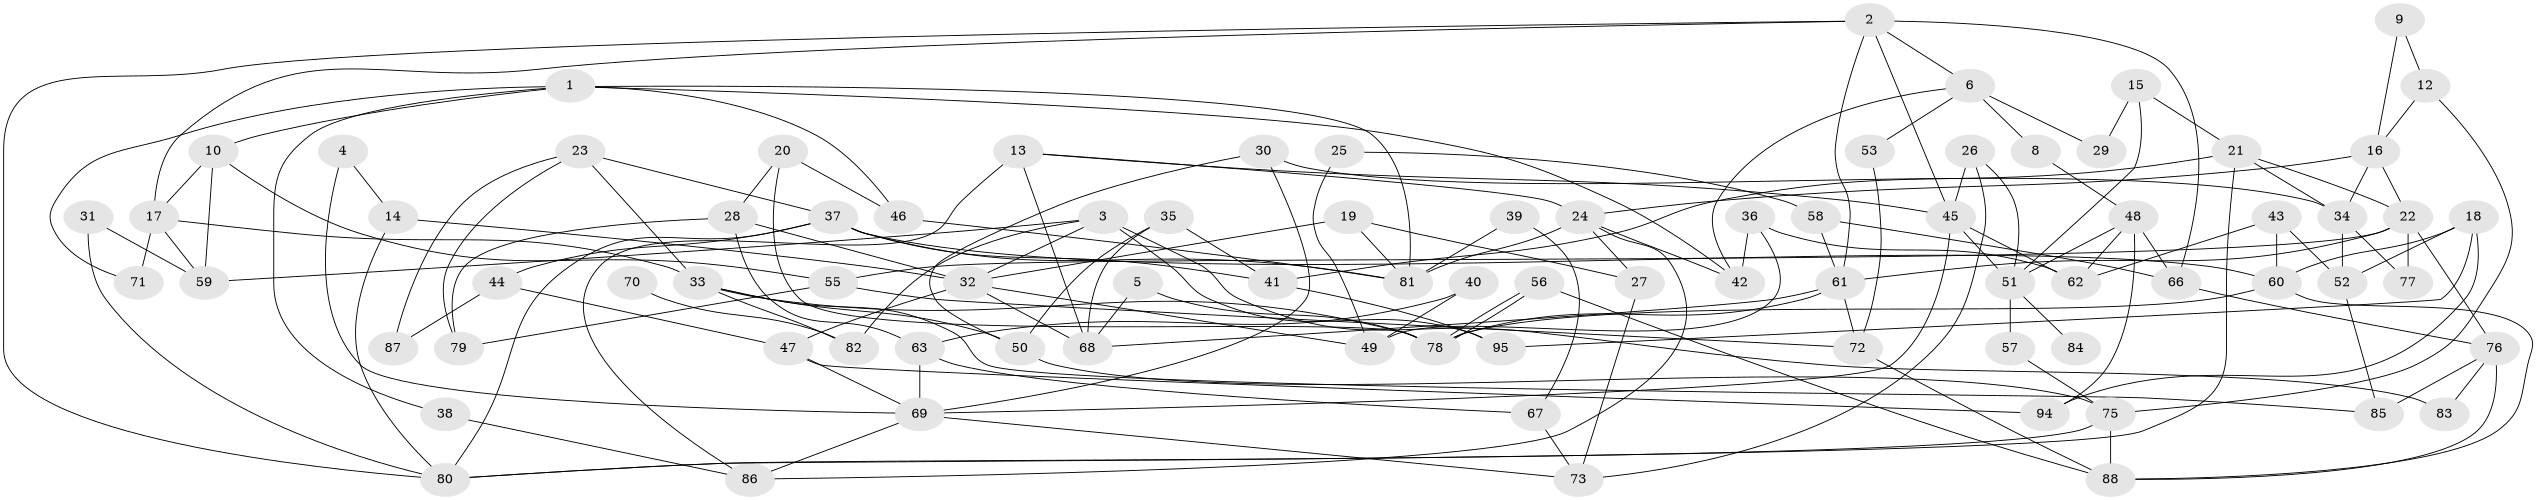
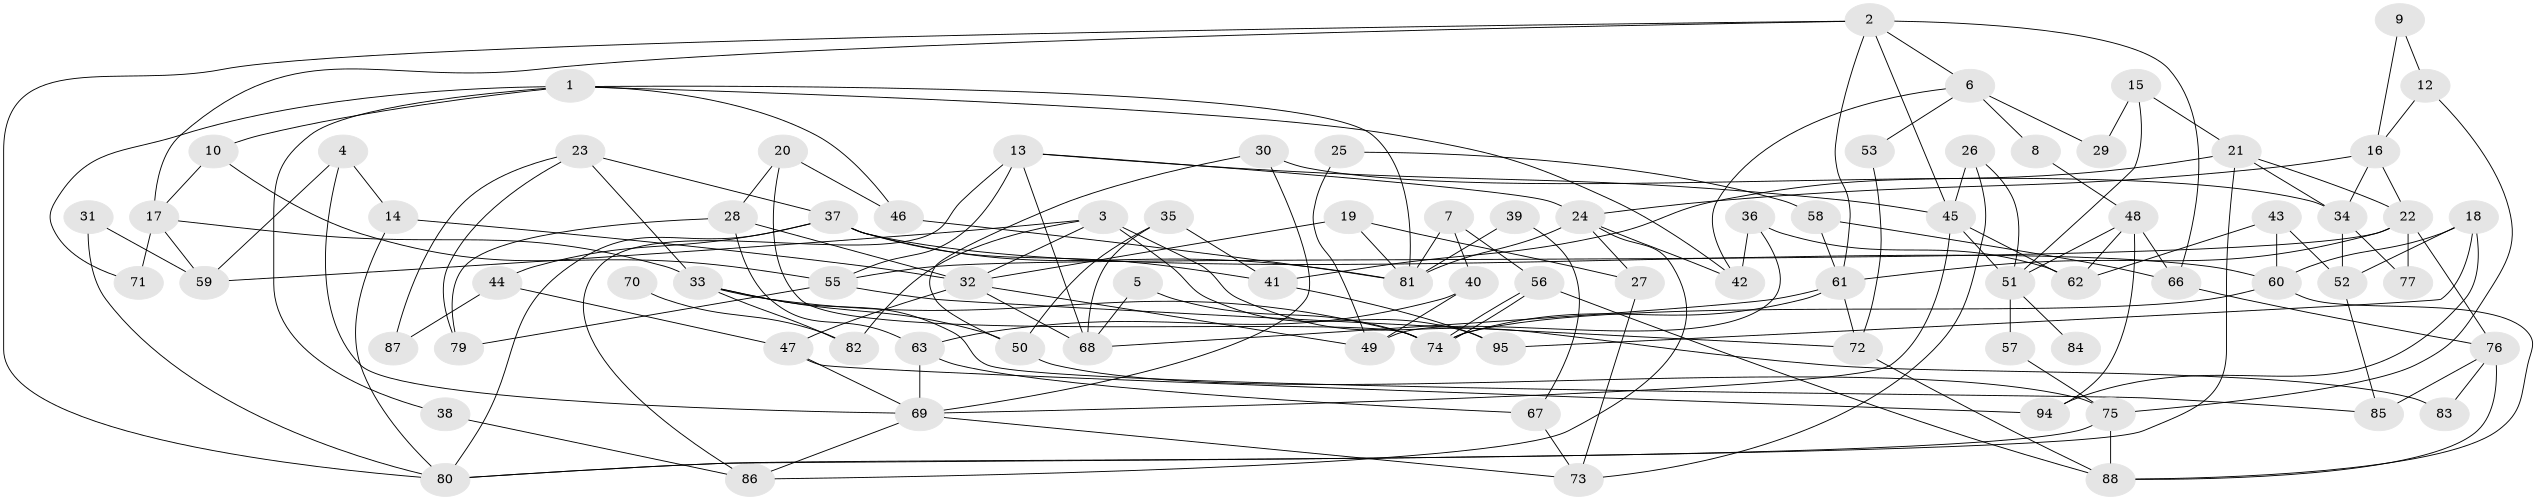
(209, 217) -> (268, 222)
none -> (1449, 217)
none -> (952, 240)
(1435, 349) -> (1435, 349)
